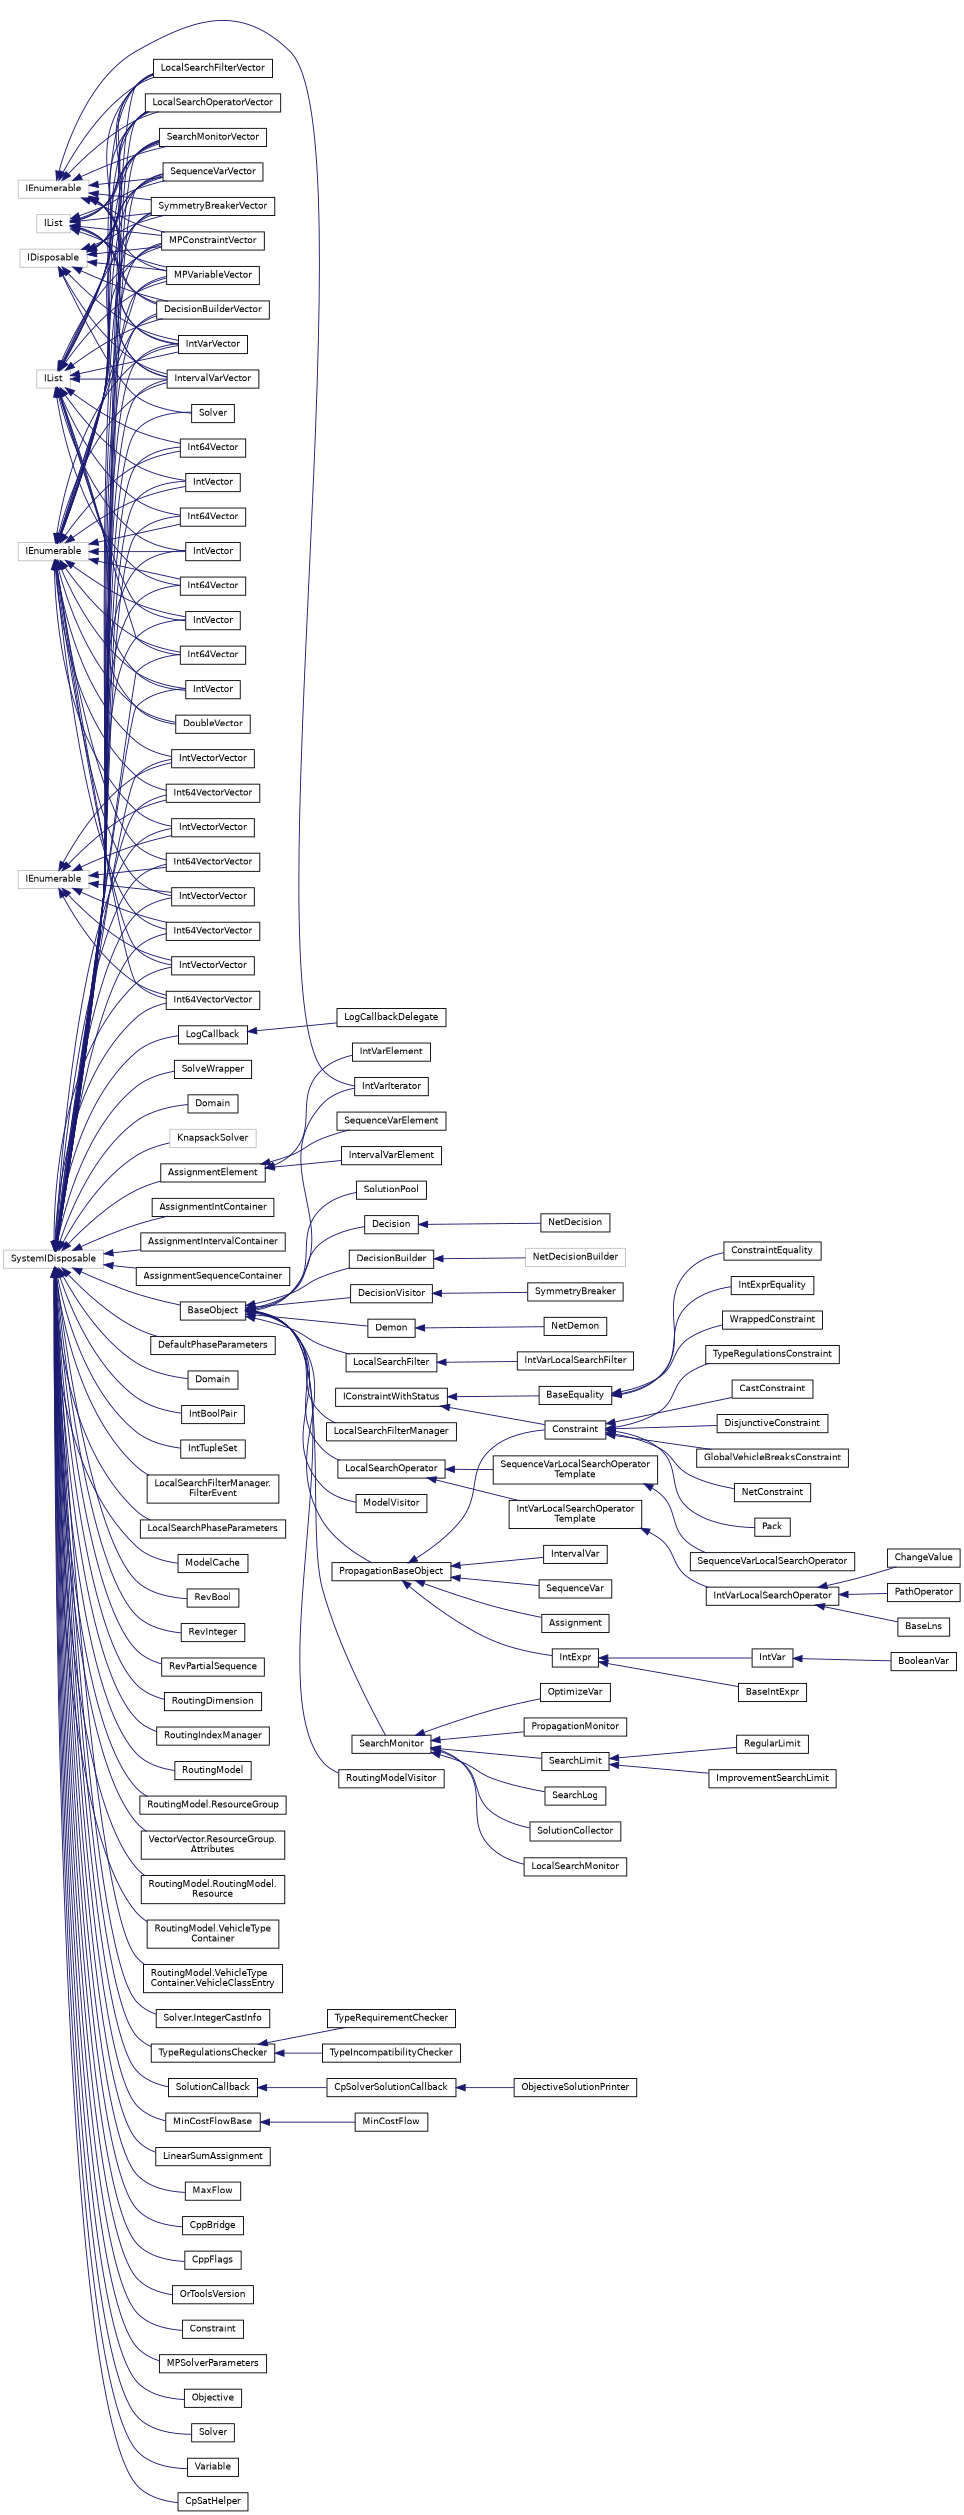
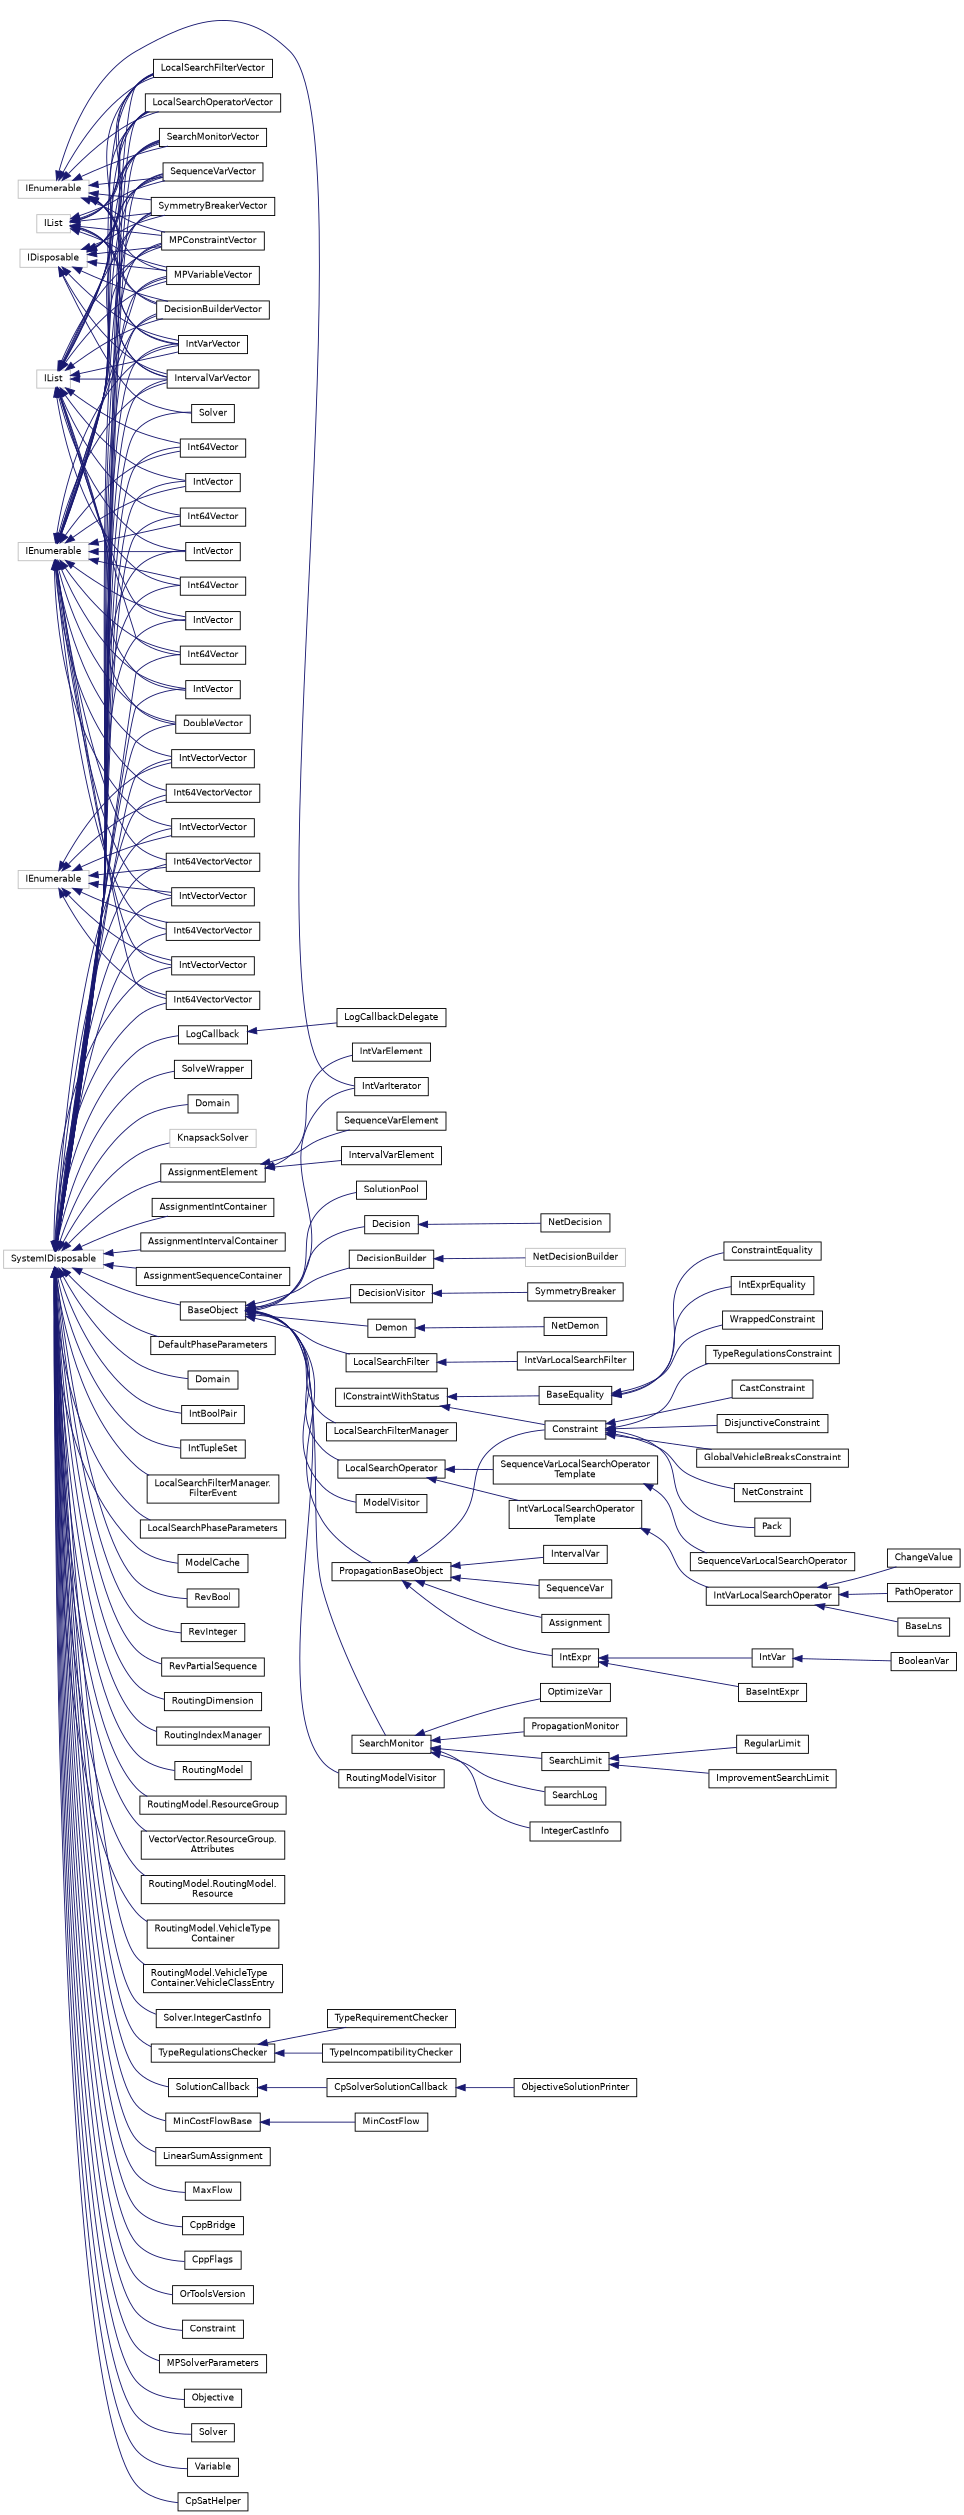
none -> (94, 968)
(575, 1831) -> (575, 1831)
(575, 1867) -> none
